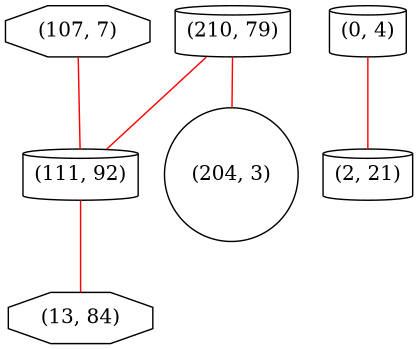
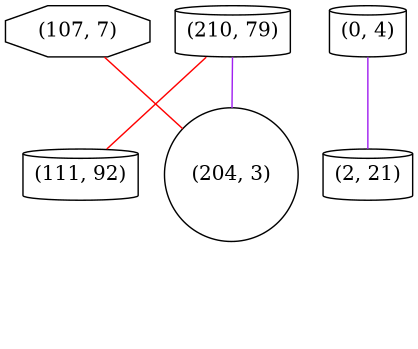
(232, 83) -> (232, 83)
(79, 103) -> (144, 93)
(368, 103) -> (368, 103)
(81, 318) -> none
